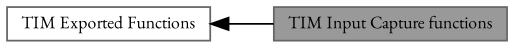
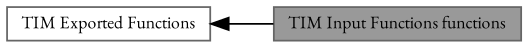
(390, 24) -> (398, 24)
